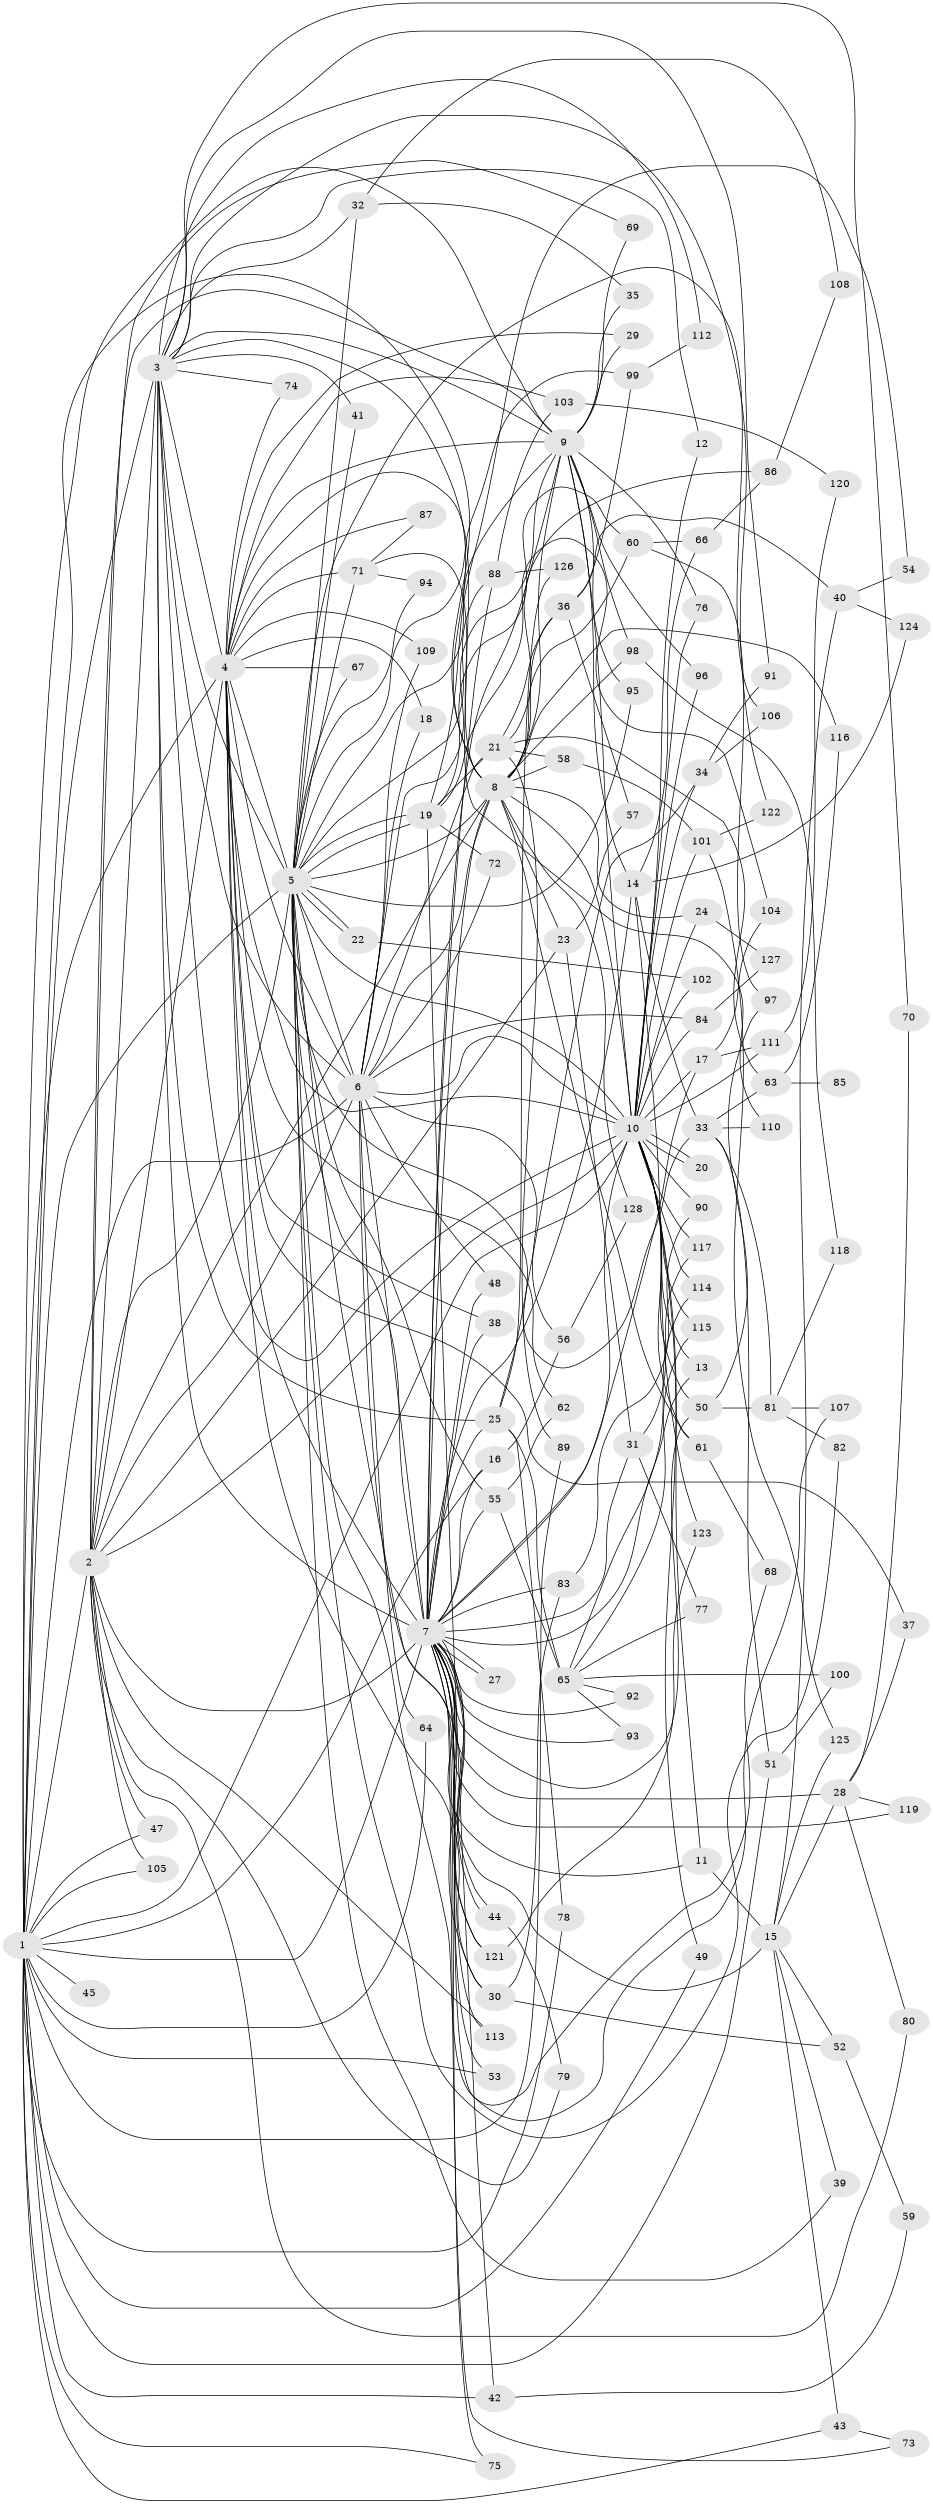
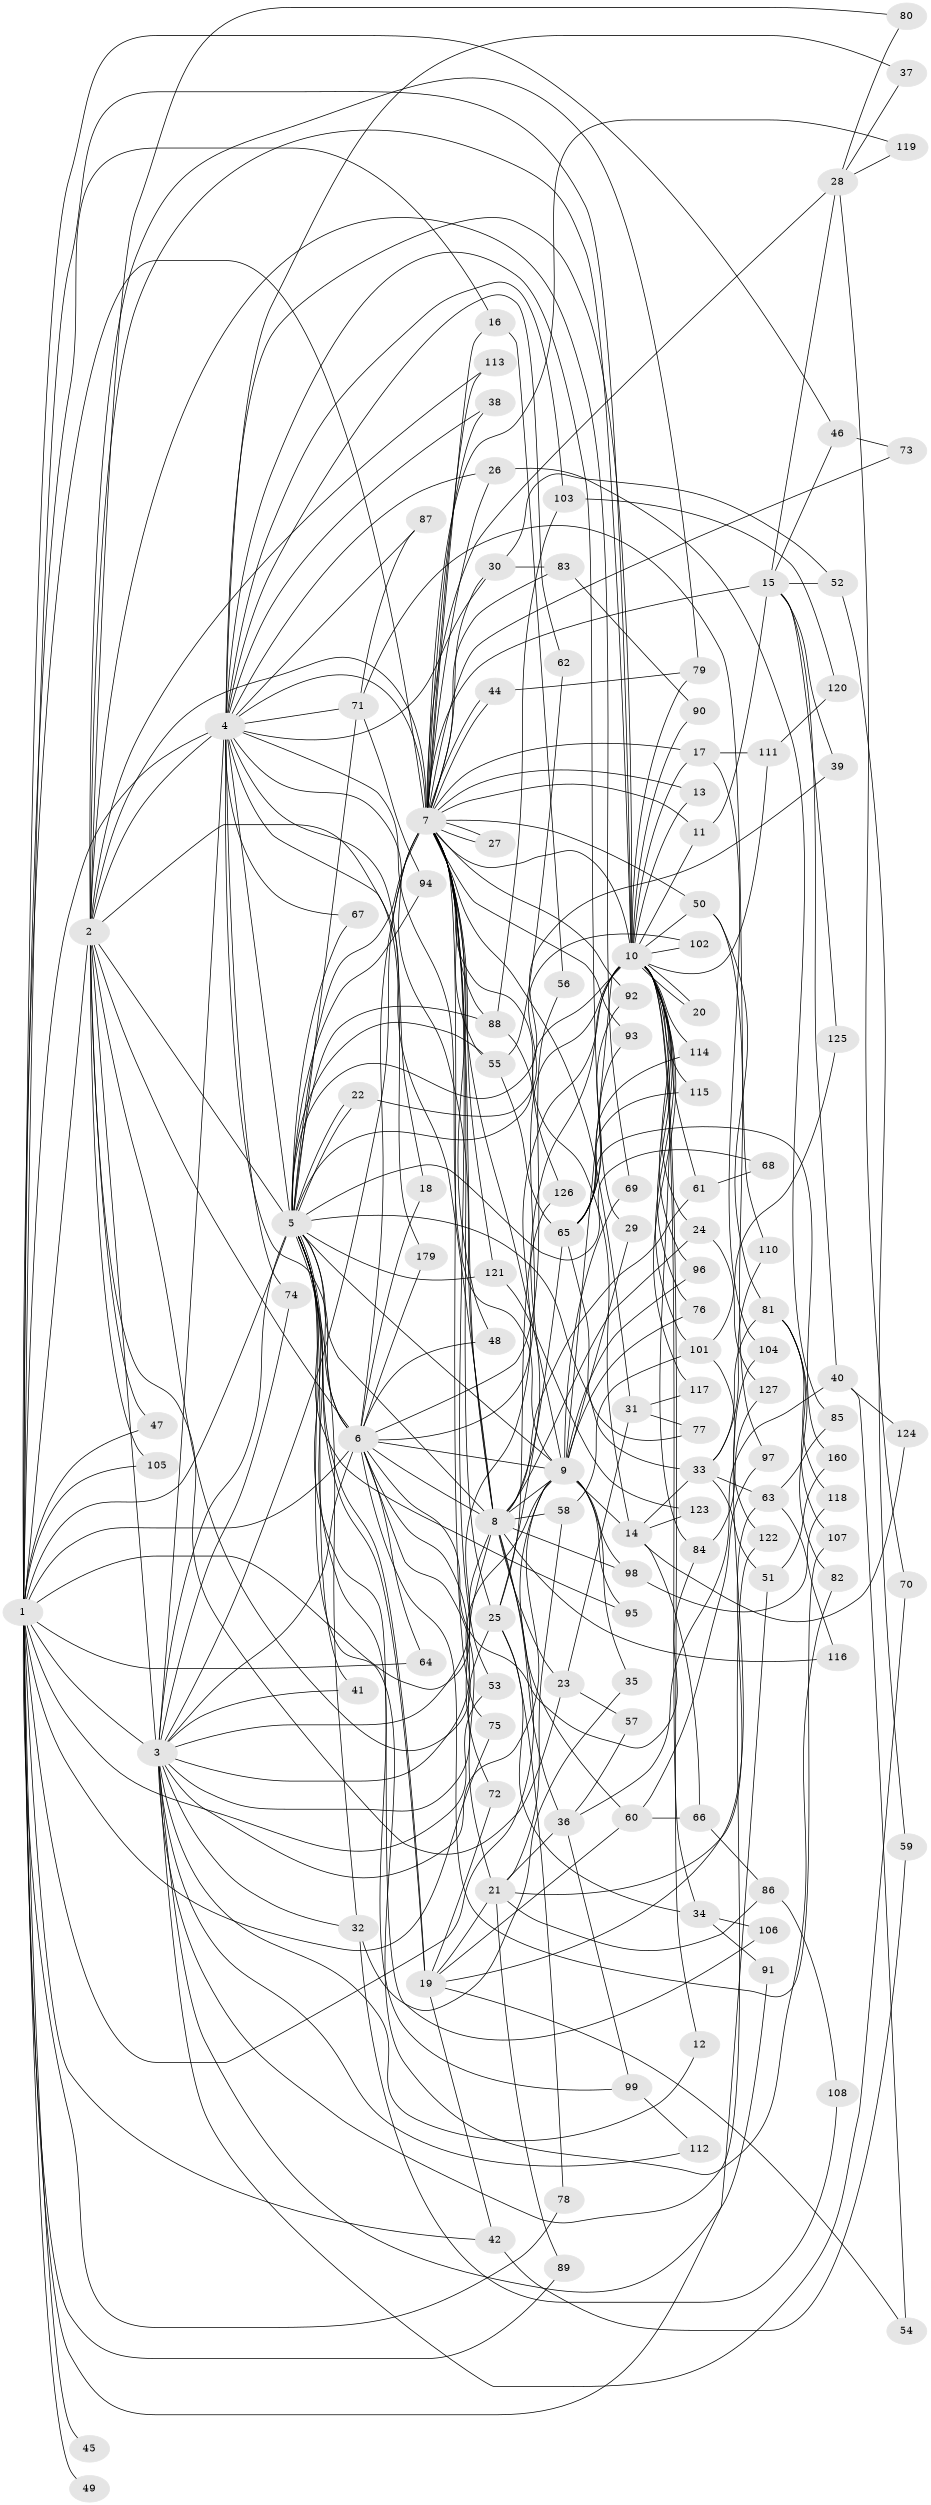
none -> (495, 471)
(426, 651) -> (426, 1257)
(633, 1210) -> none
(669, 1583) -> (643, 808)
(840, 1675) -> (838, 1458)
(840, 2427) -> (838, 434)
